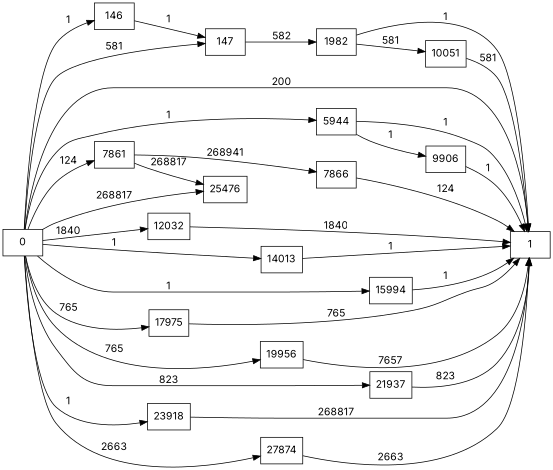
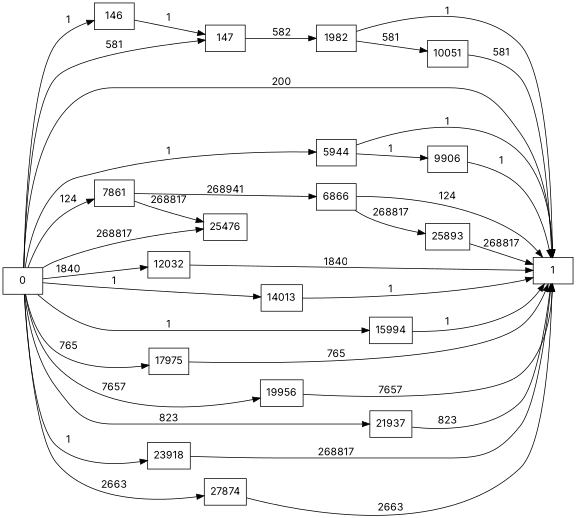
(336, 175) -> (336, 197)
none -> (448, 237)
(114, 349) -> (114, 388)
